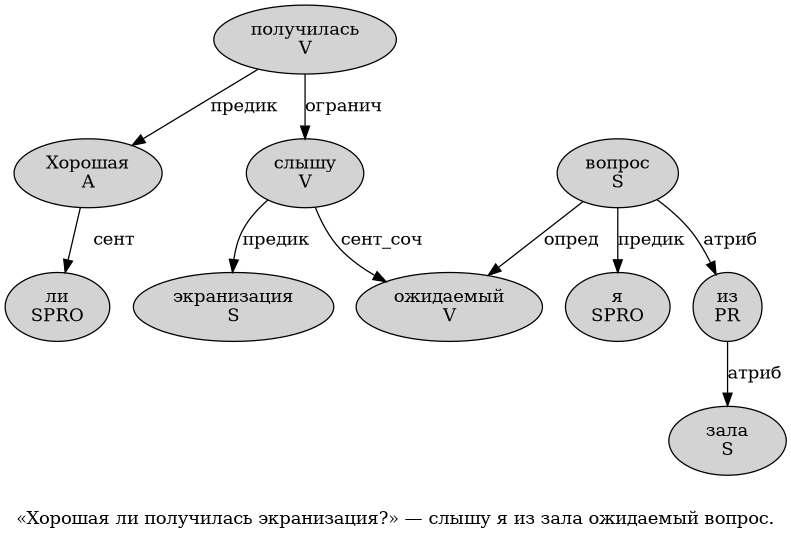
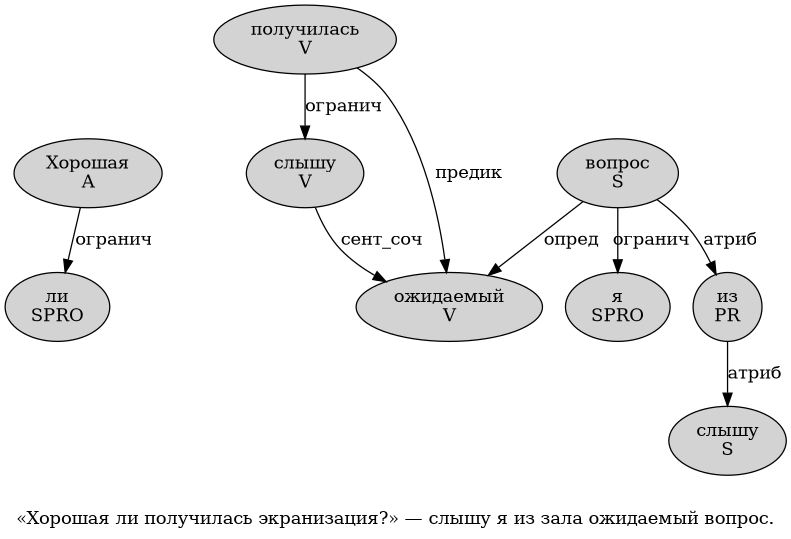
(201, 104) -> (419, 155)
(114, 240) -> (114, 240)
(652, 240) -> (652, 240)
(234, 307) -> none
(728, 441) -> (728, 441)
